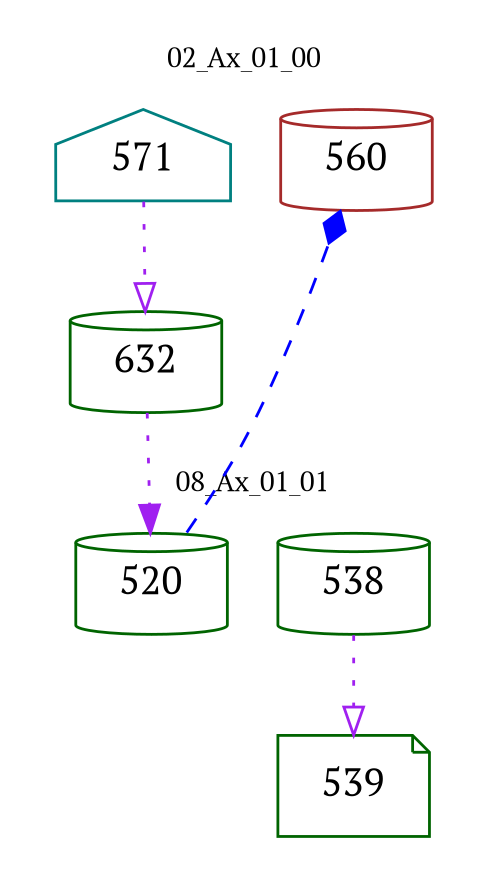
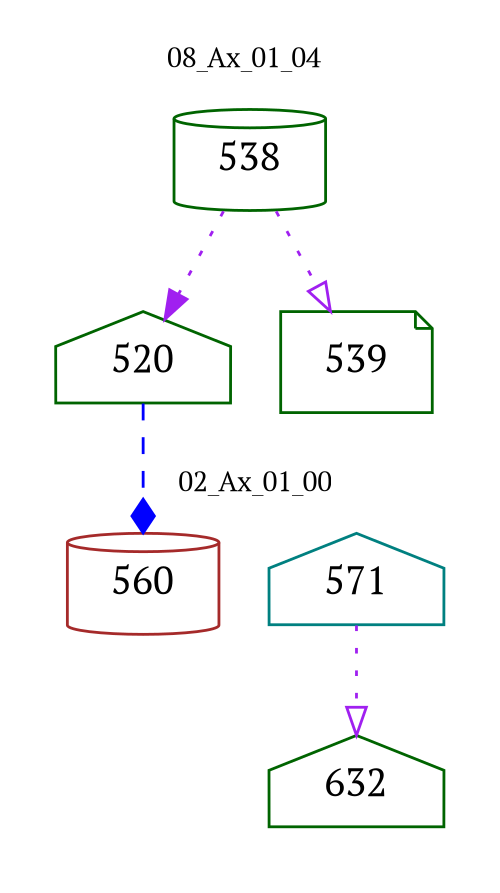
(146, 362) -> (356, 786)
(149, 475) -> (201, 253)
(253, 484) -> (244, 60)
(152, 584) -> (143, 362)
